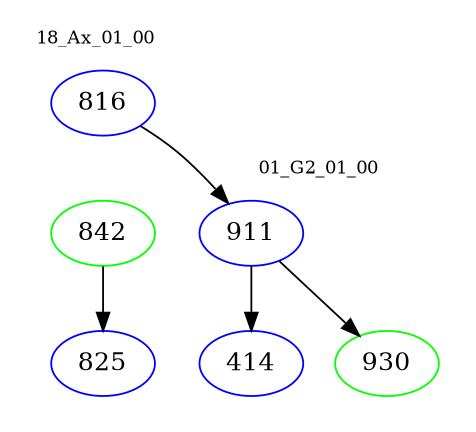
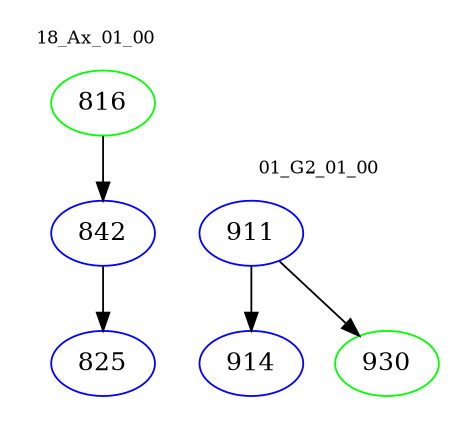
(103, 103) -> (103, 103)
(197, 170) -> (103, 159)
(103, 233) -> (103, 233)
(251, 363) -> (251, 363)
